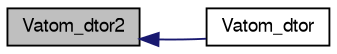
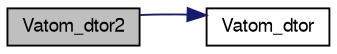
(183, 39) -> (164, 14)
